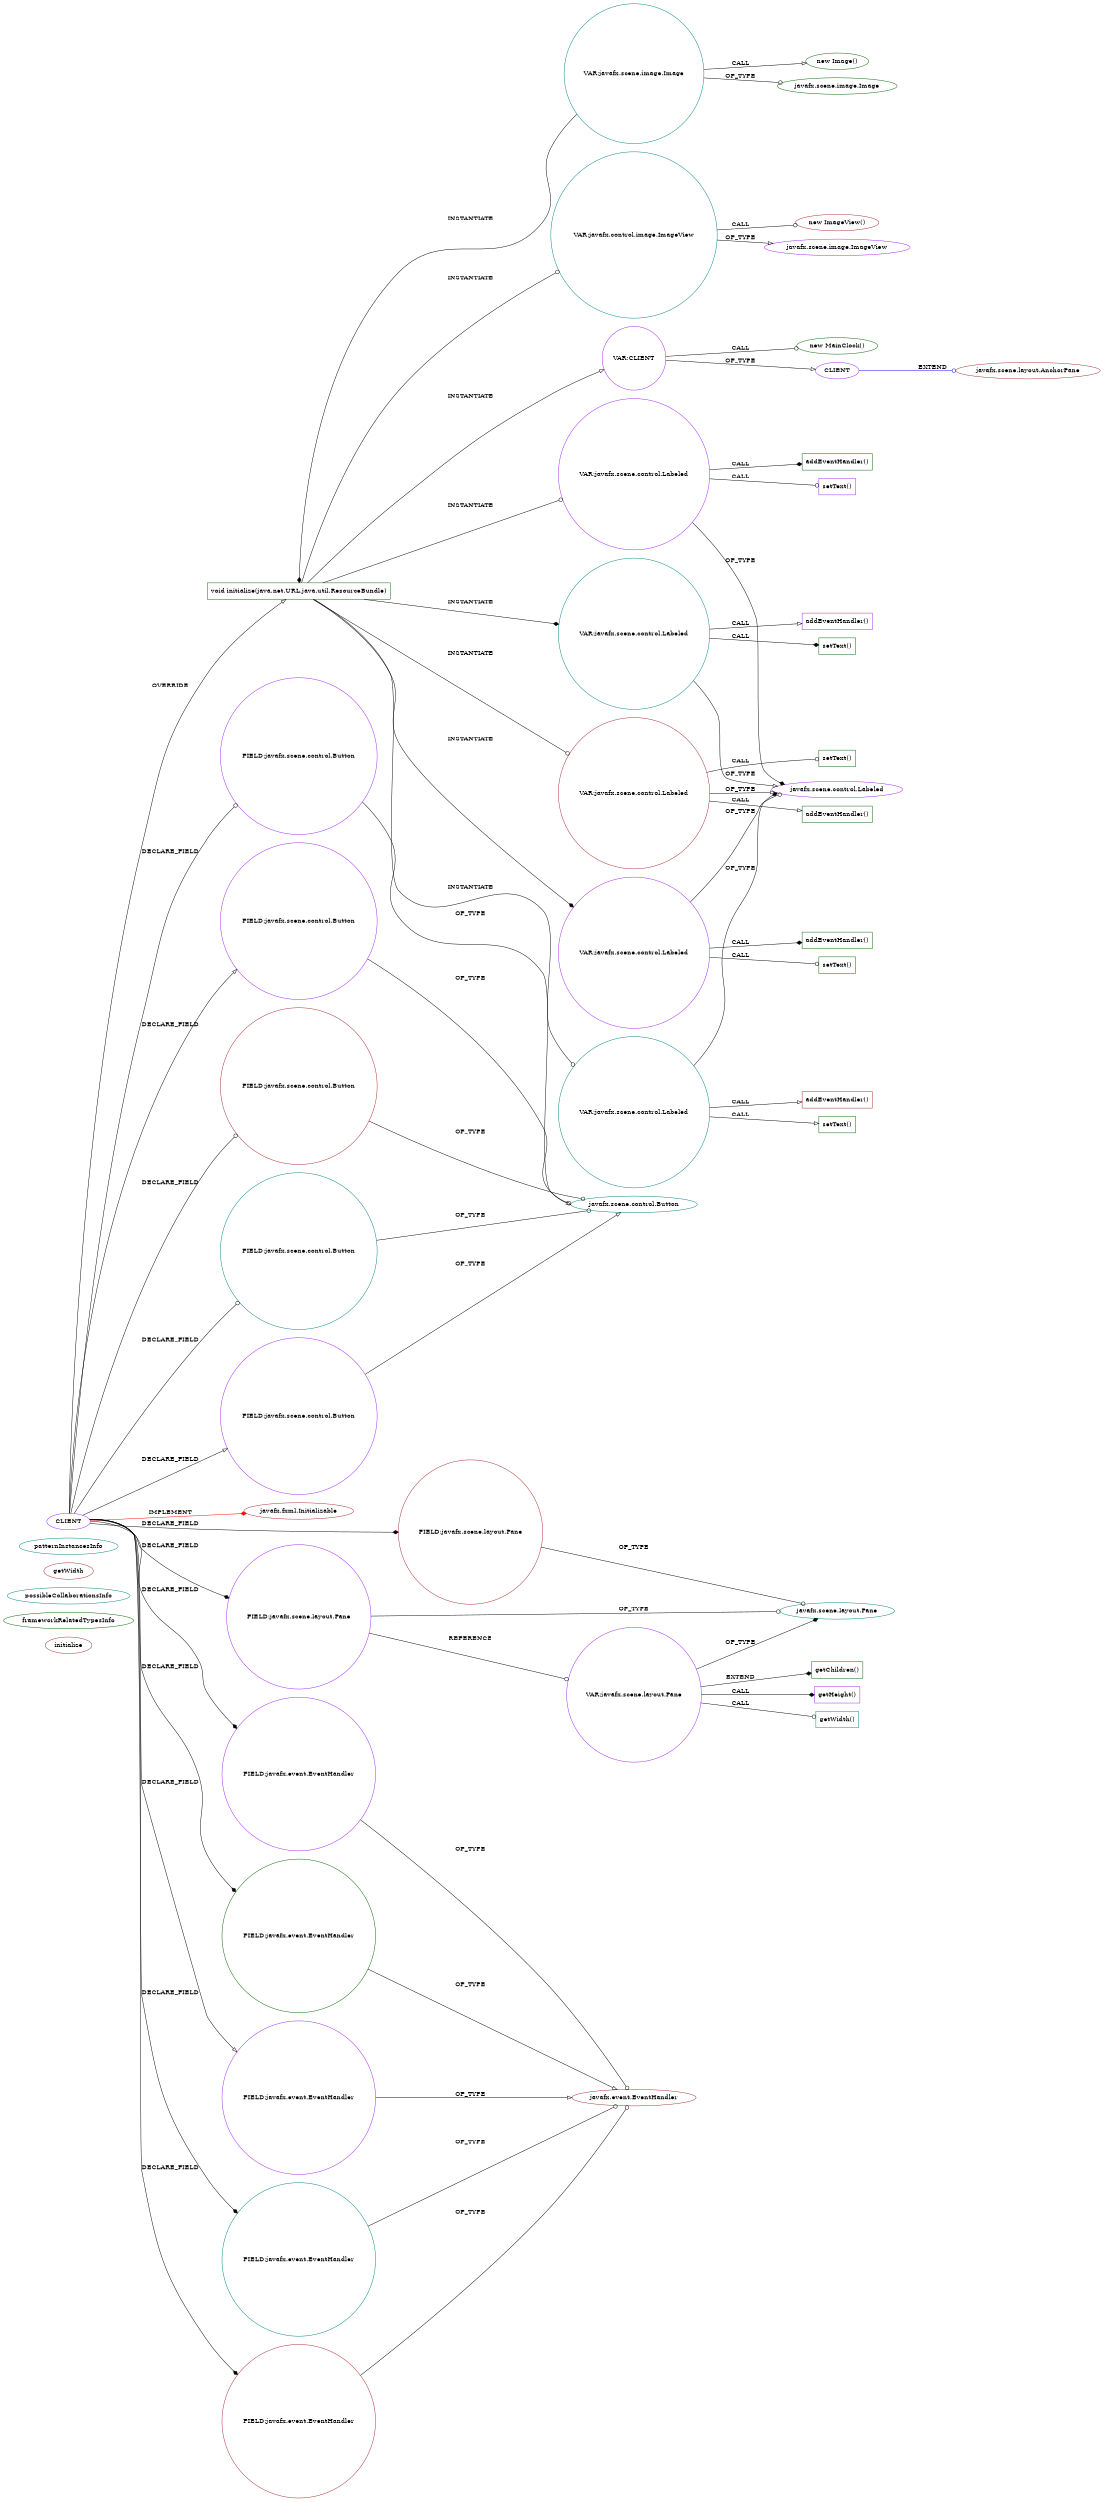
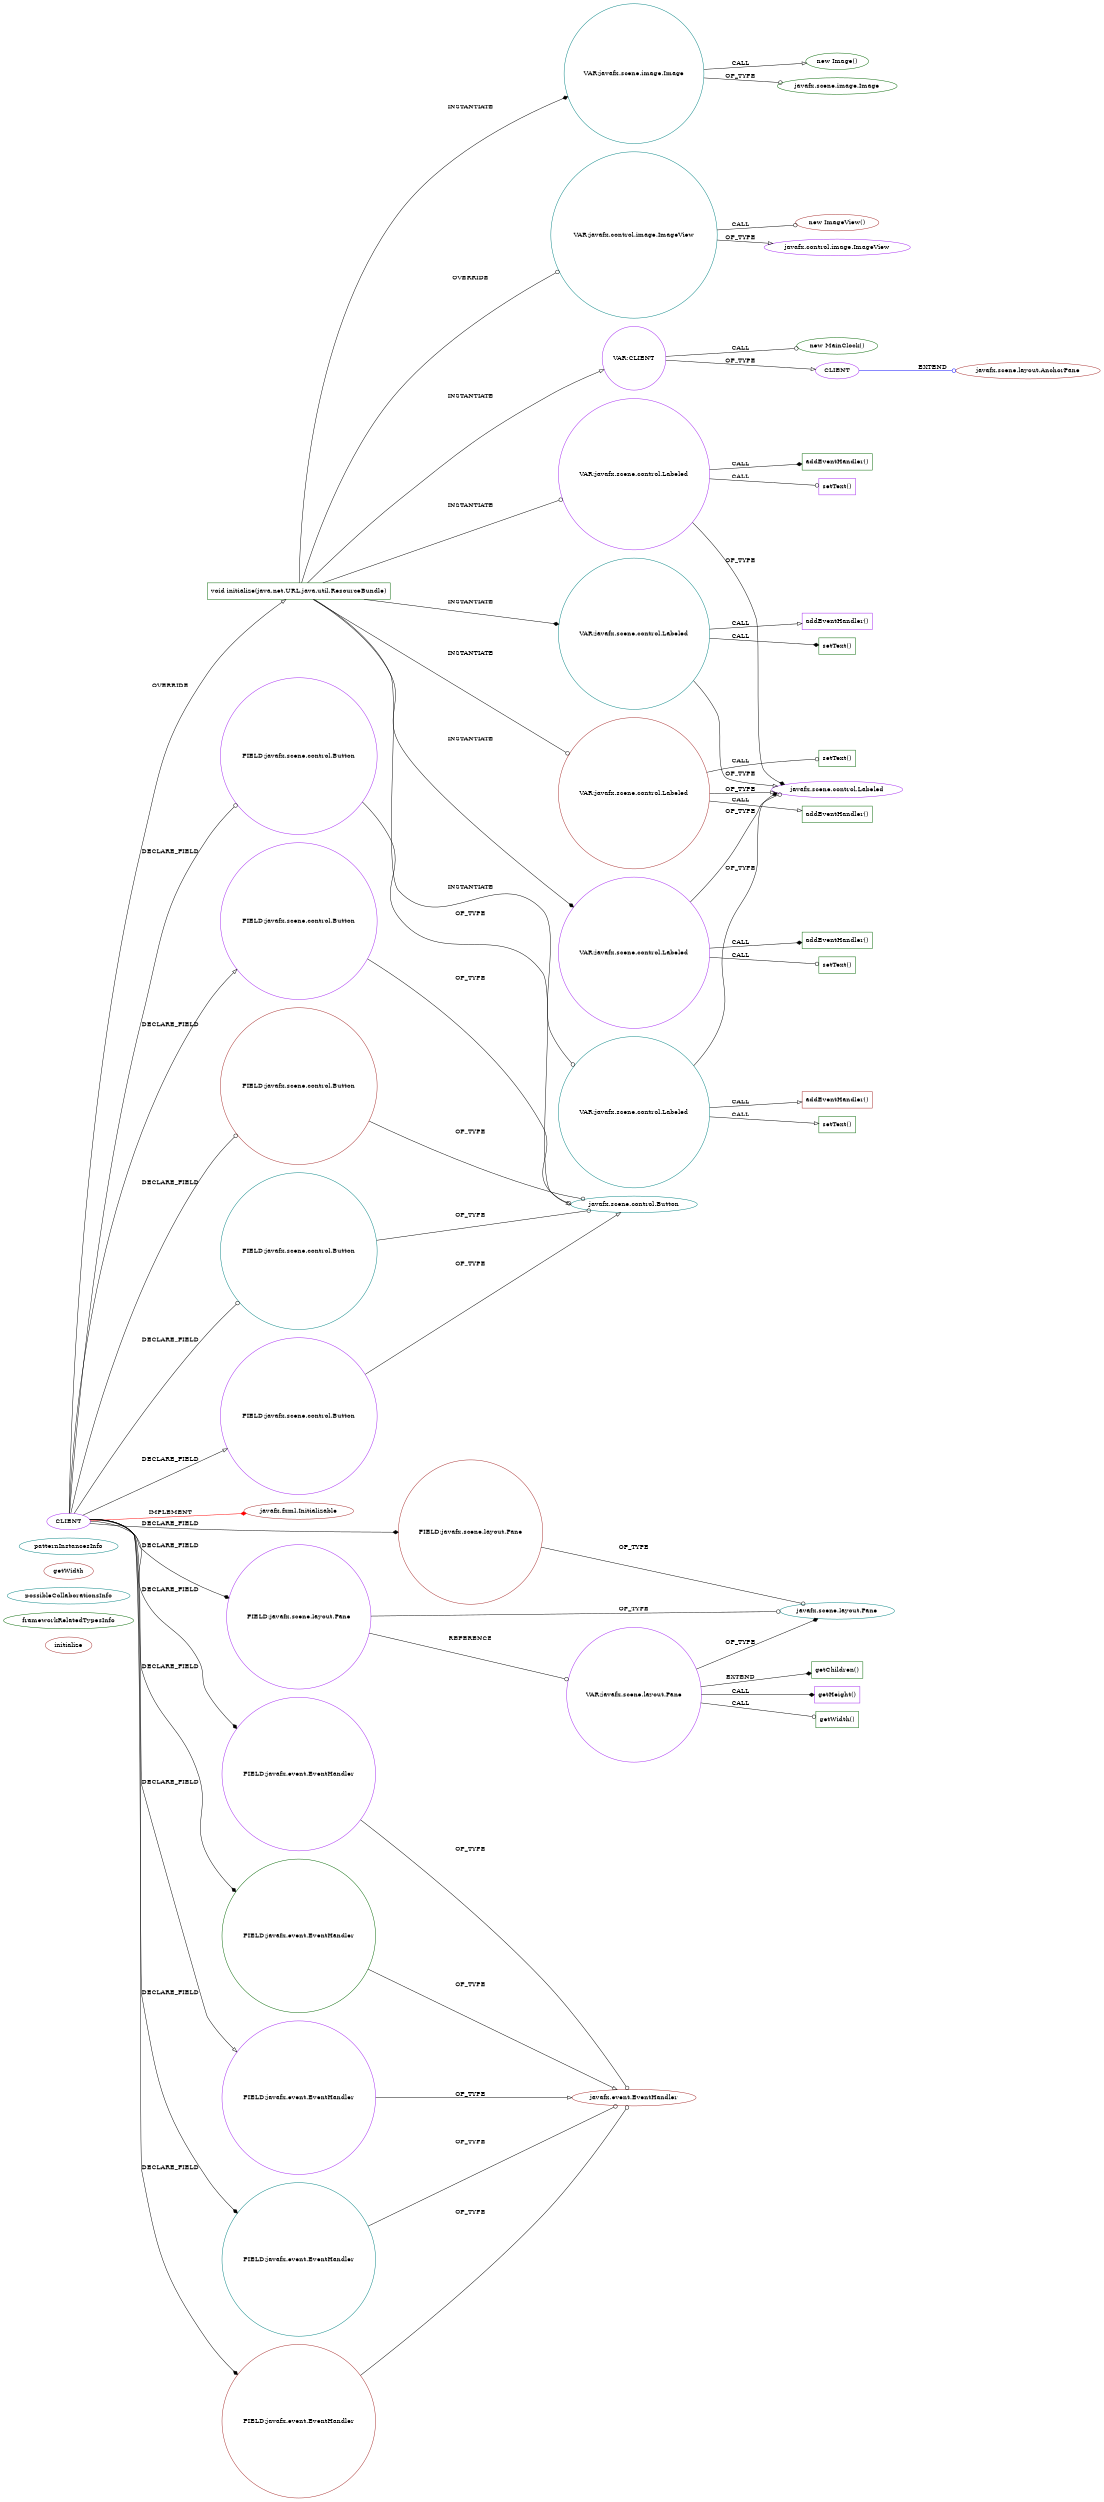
(837, 247) -> (837, 247)
(471, 278) -> (471, 278)
(383, 292) -> (354, 295)
(837, 1720) -> (837, 1720)
